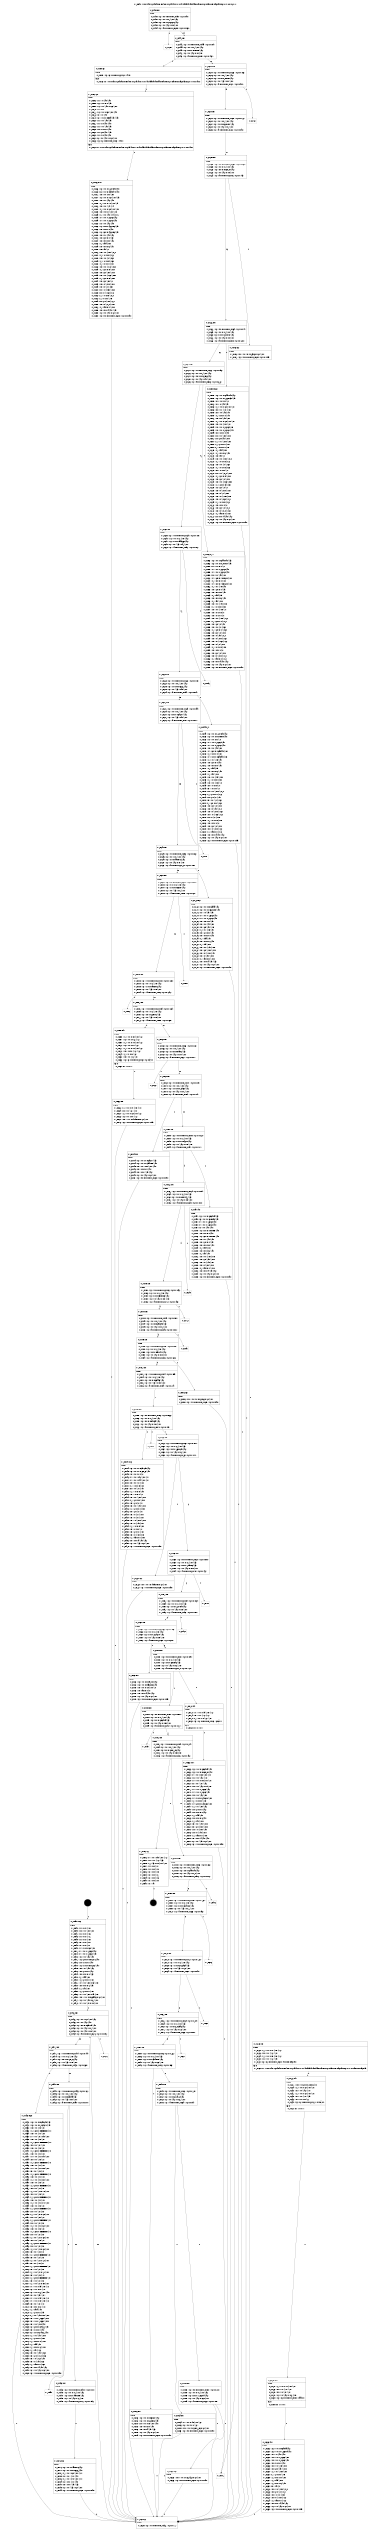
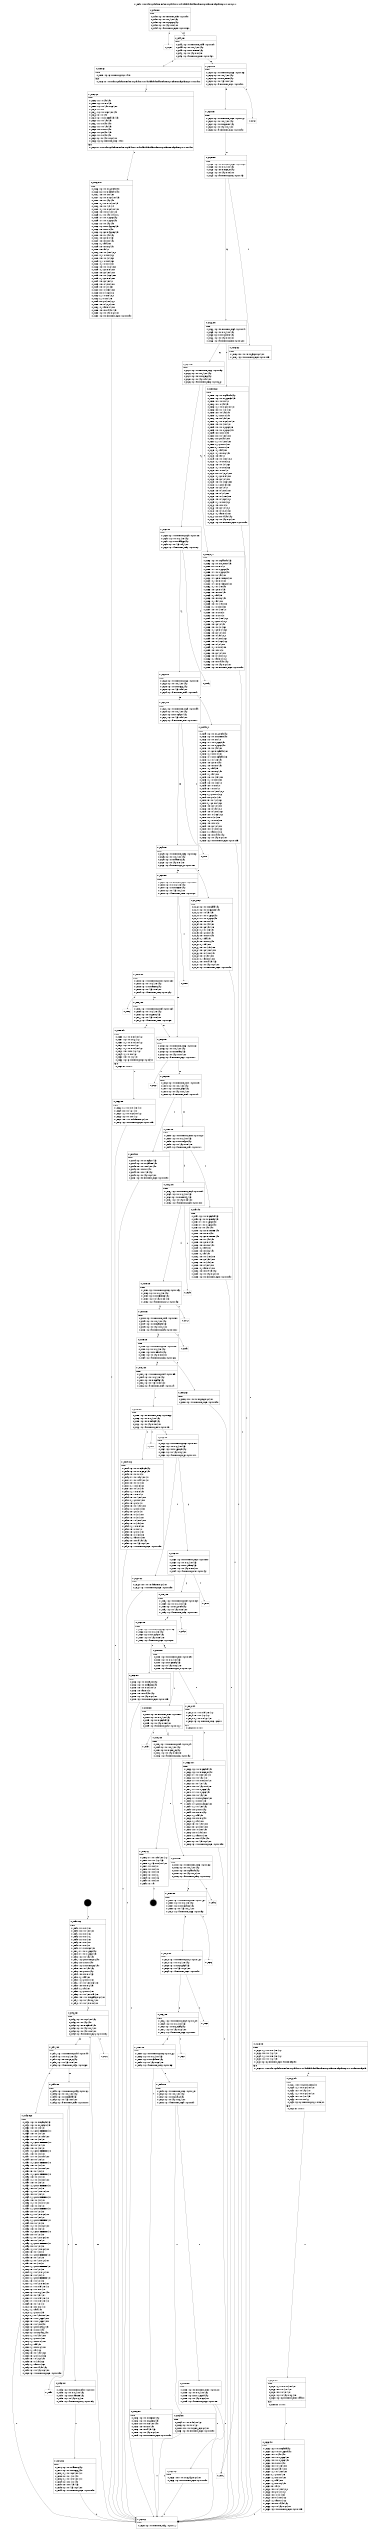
(165, 934) -> (177, 966)
